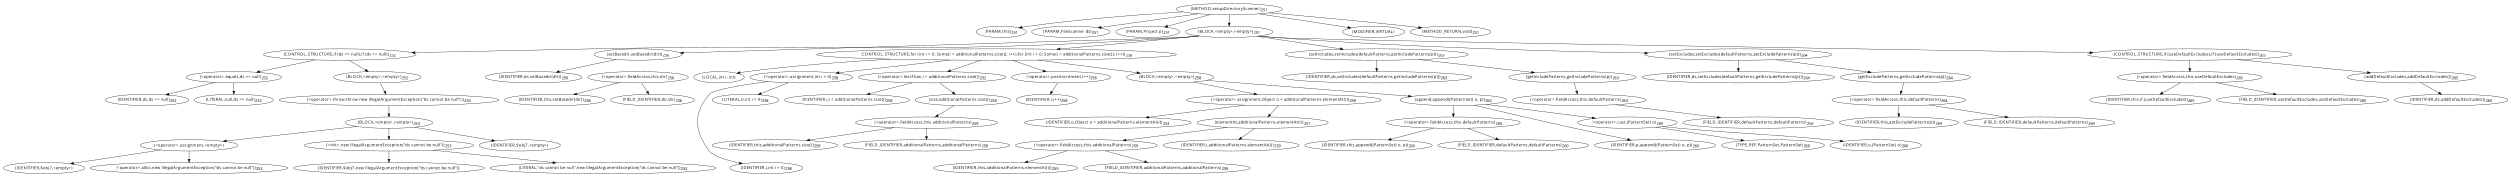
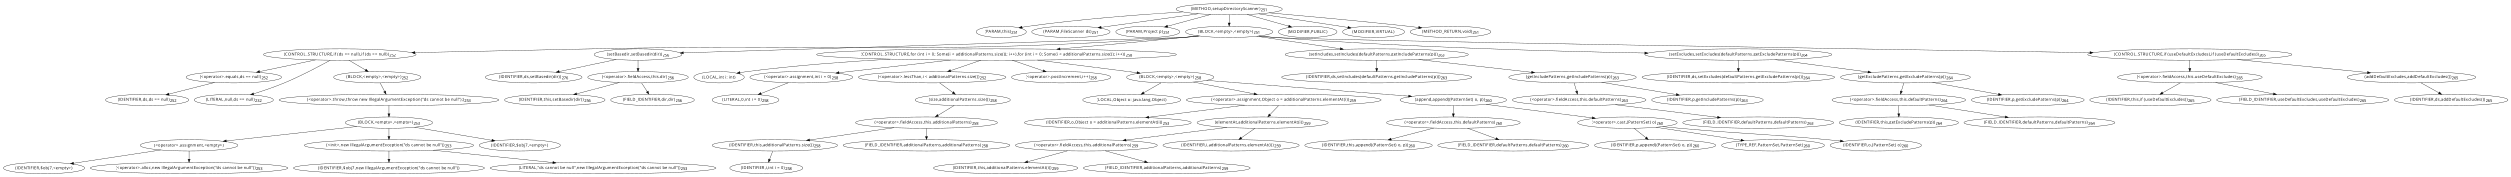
none -> (1308, 32)
none -> (638, 64)
(565, 77) -> (565, 77)
(234, 87) -> (293, 79)
(847, 100) -> none
(1047, 100) -> none
none -> (1132, 100)
none -> (1707, 100)
none -> (2028, 100)
(700, 109) -> (771, 155)
(1307, 122) -> (1307, 122)
(1551, 123) -> (1640, 133)
